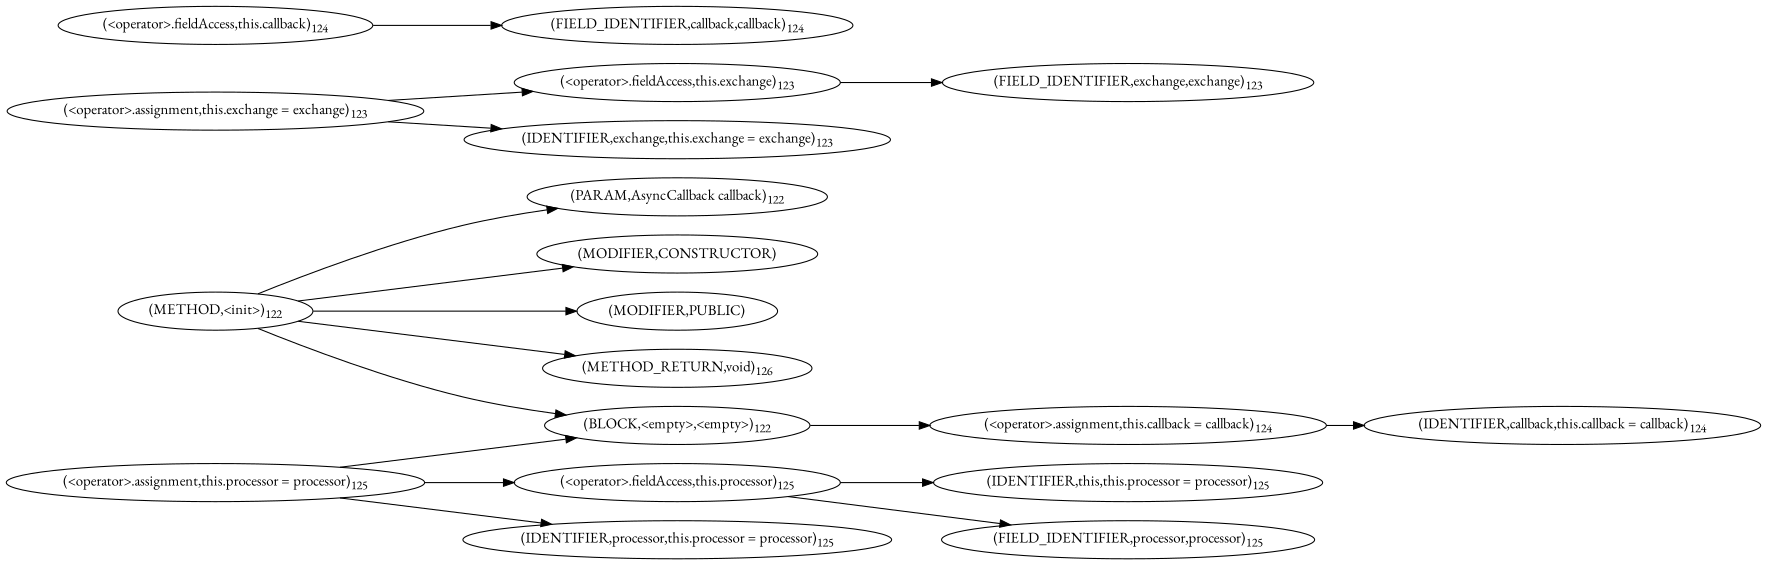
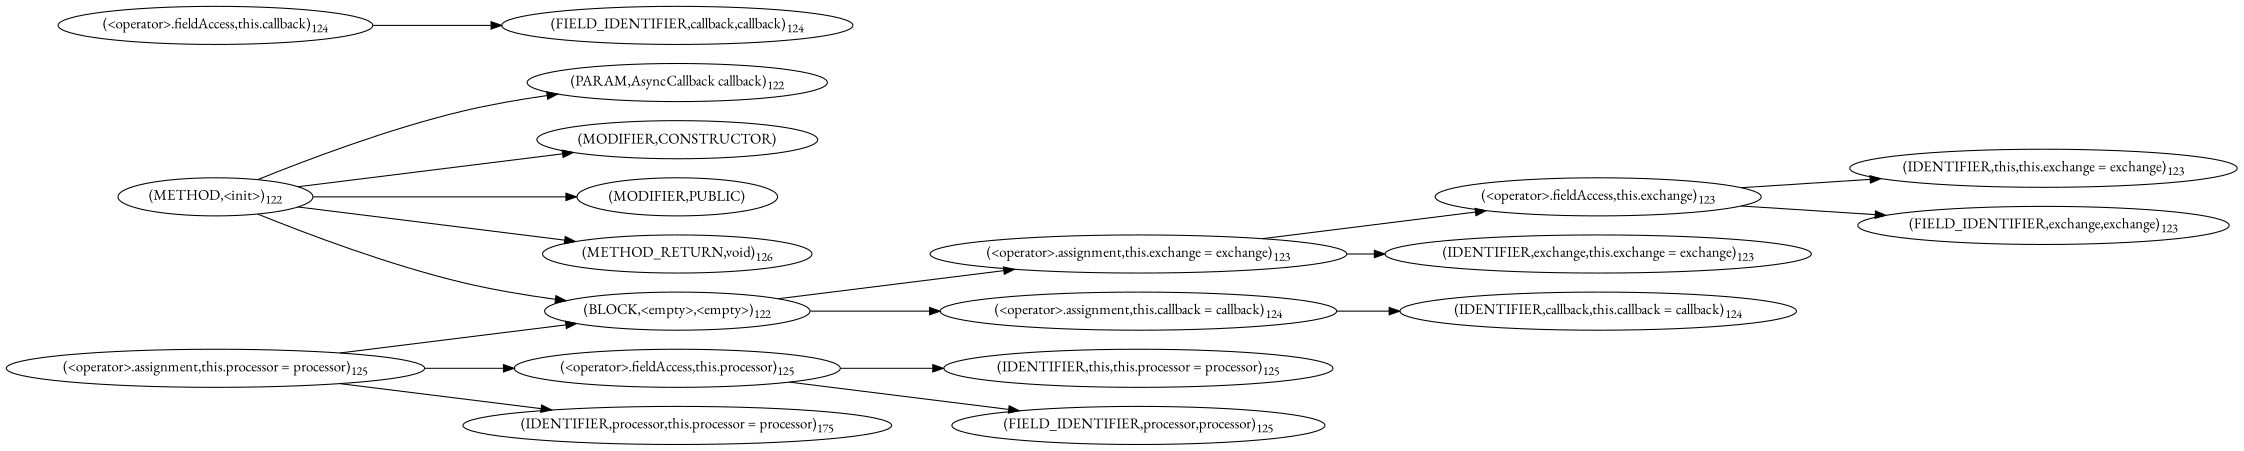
none -> (2043, 168)
none -> (891, 285)
(825, 538) -> (825, 424)
